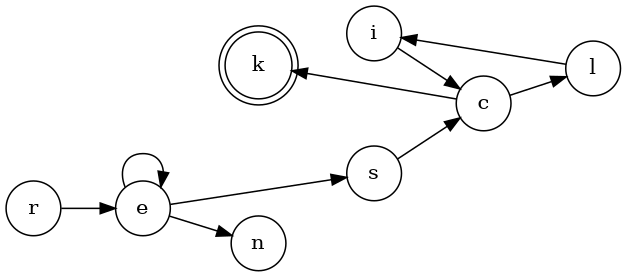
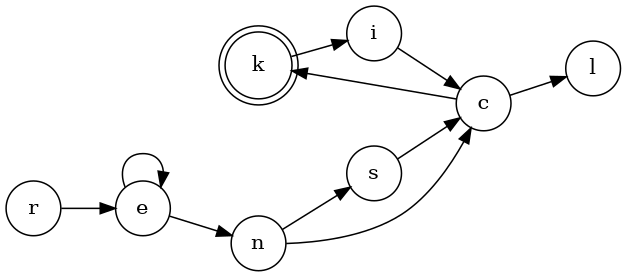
(491, 52) -> (312, 51)
(251, 192) -> (310, 212)
none -> (391, 220)
